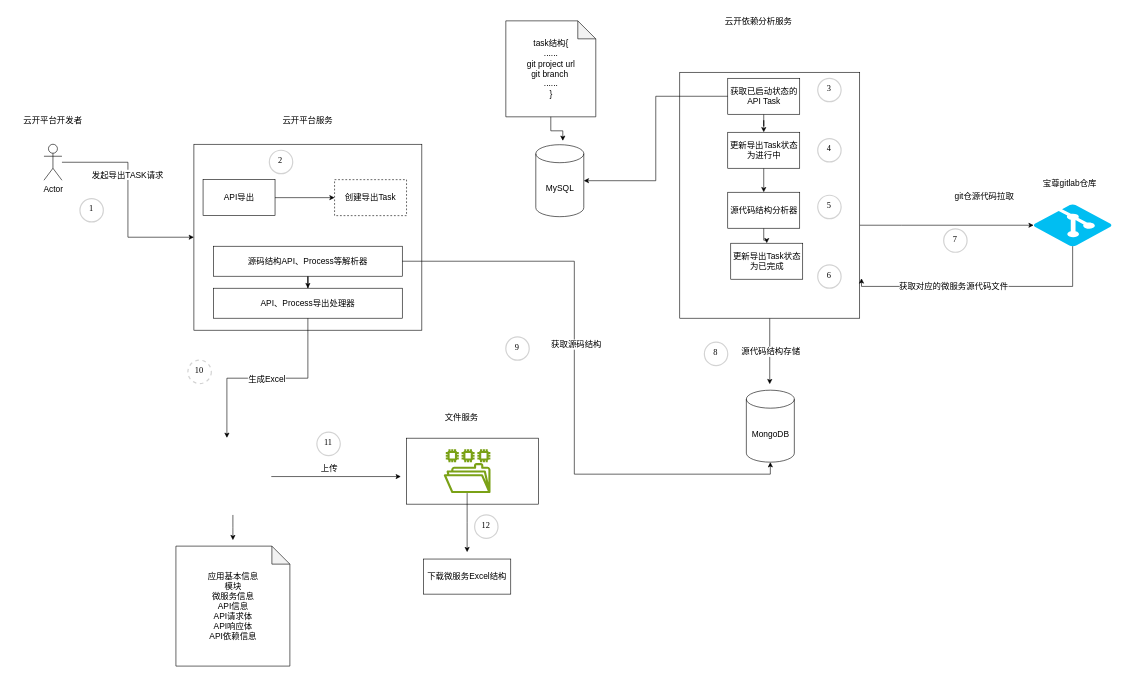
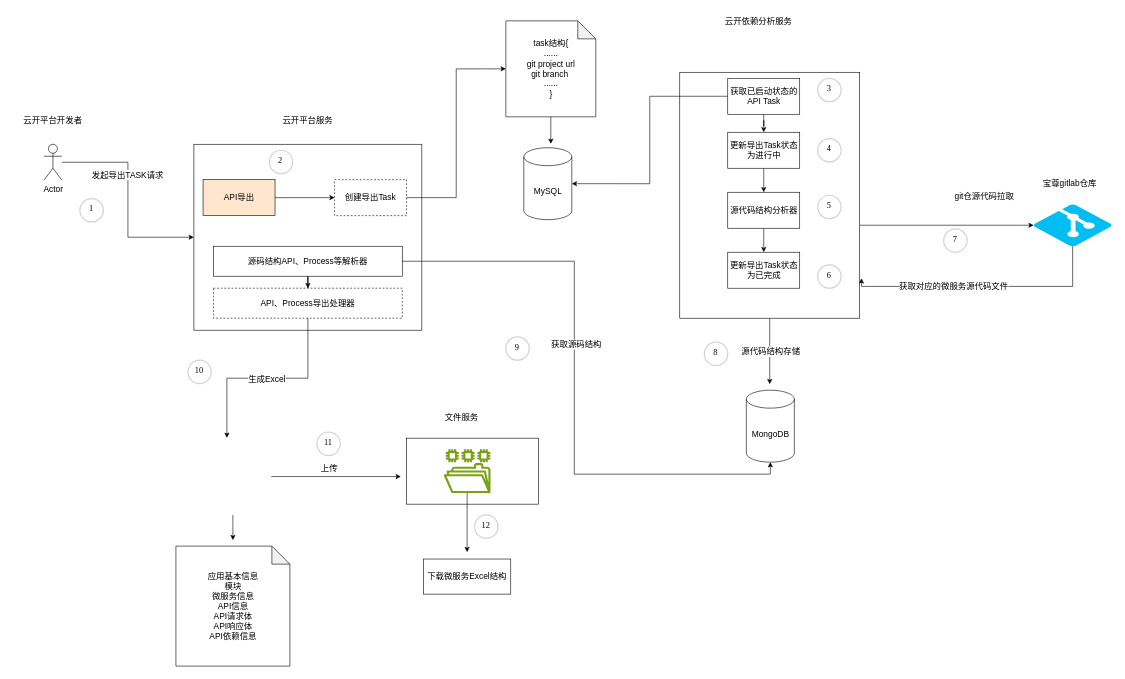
(560, 181) -> (548, 184)
(239, 198) -> (239, 198)
none -> (433, 198)
(767, 261) -> (764, 270)
(308, 303) -> (308, 303)
(200, 372) -> (200, 372)
